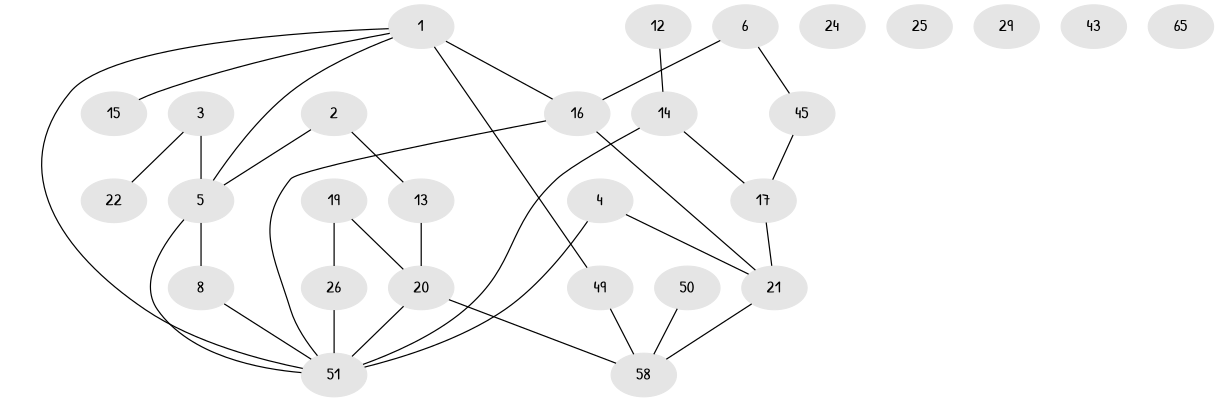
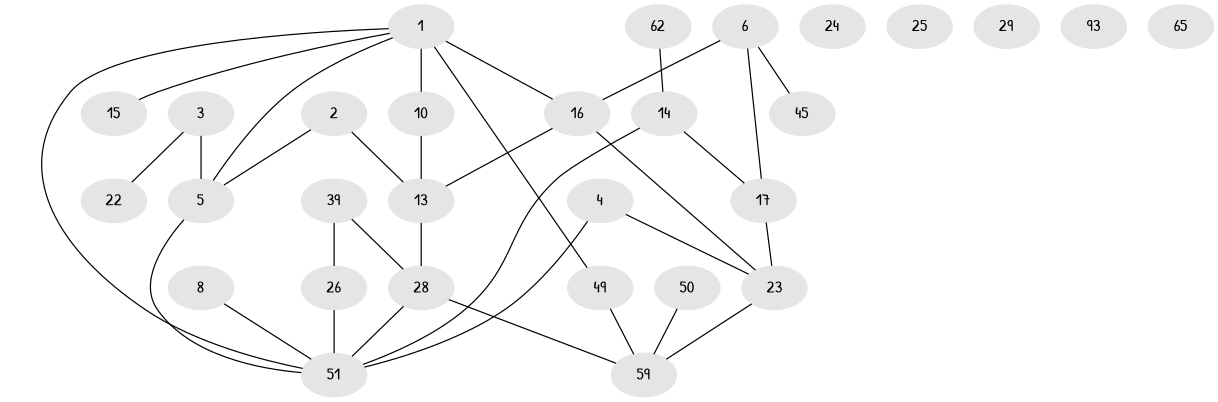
(658, 27) -> (658, 27)
(1094, 27) -> (1094, 27)
none -> (421, 114)
(783, 157) -> (754, 114)
(324, 168) -> (499, 157)
(334, 201) -> (334, 201)
(201, 244) -> none
(421, 288) -> (421, 288)
(774, 288) -> (774, 288)
(644, 375) -> (644, 375)
